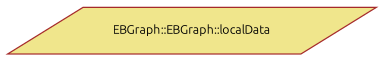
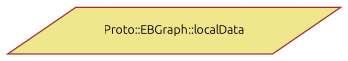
(192, 31) -> (174, 31)
